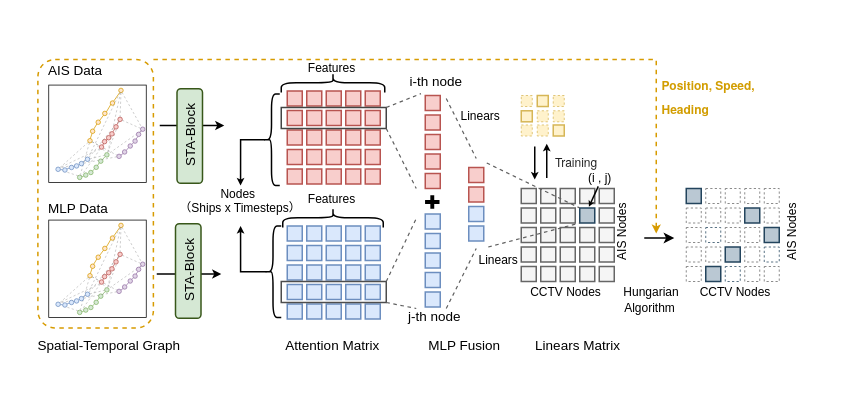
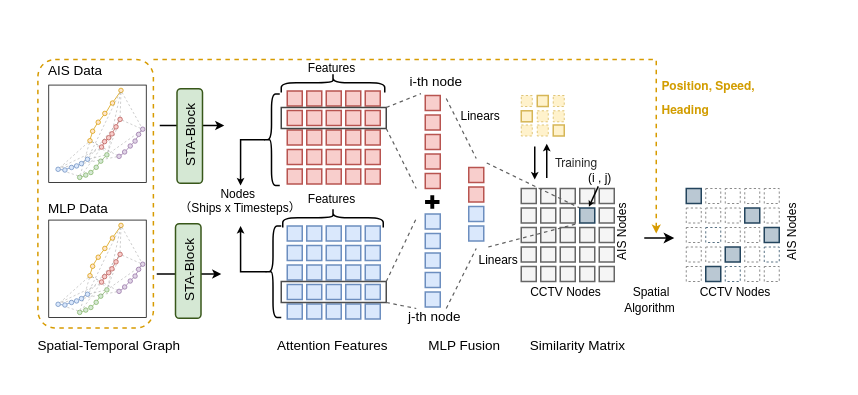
(652, 290) -> (652, 290)
(333, 344) -> (333, 344)
(578, 344) -> (578, 344)
